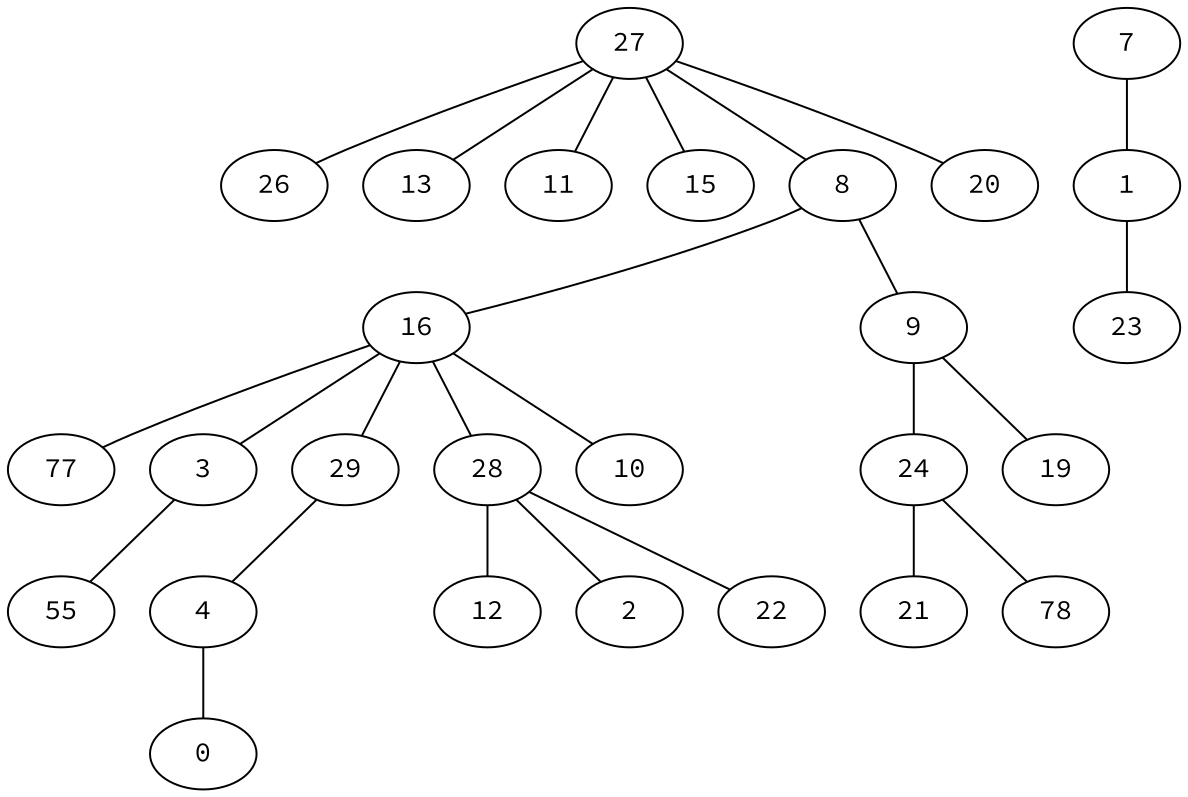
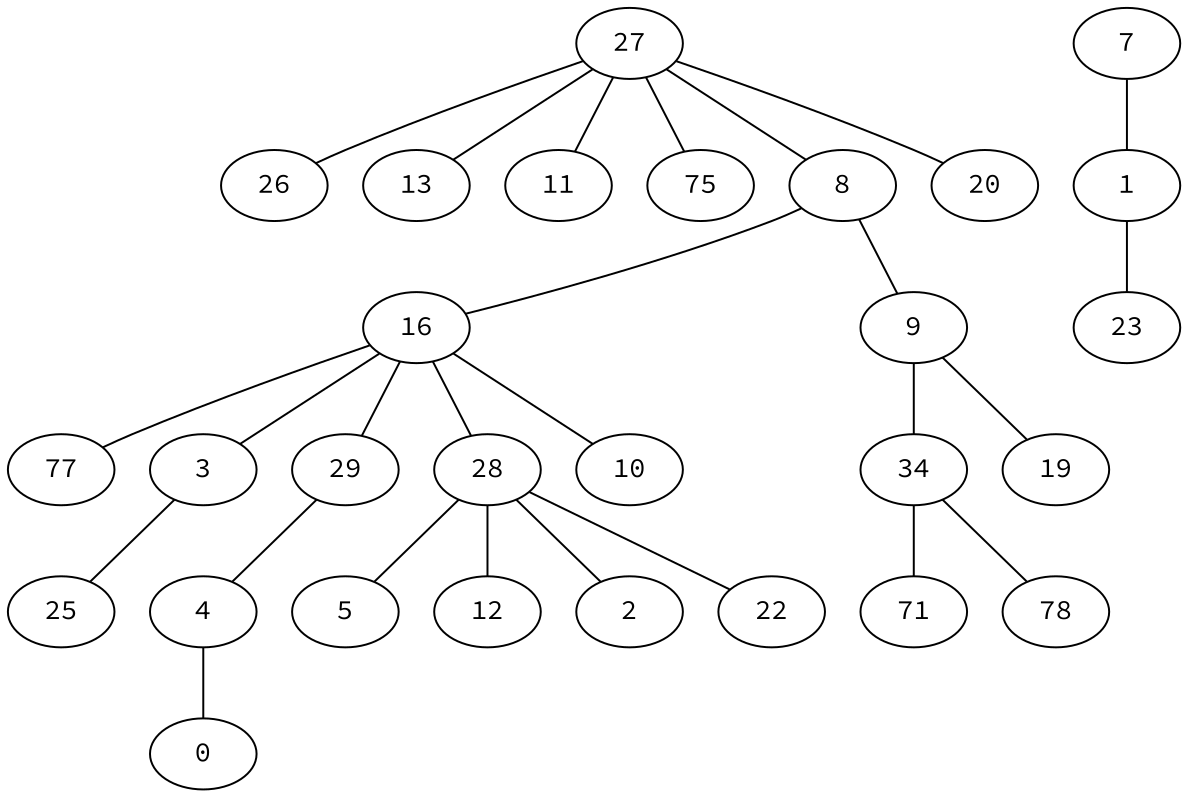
(701, 186) -> (701, 186)
(914, 470) -> (914, 470)
(61, 612) -> (61, 612)
none -> (345, 612)
(914, 612) -> (914, 612)
